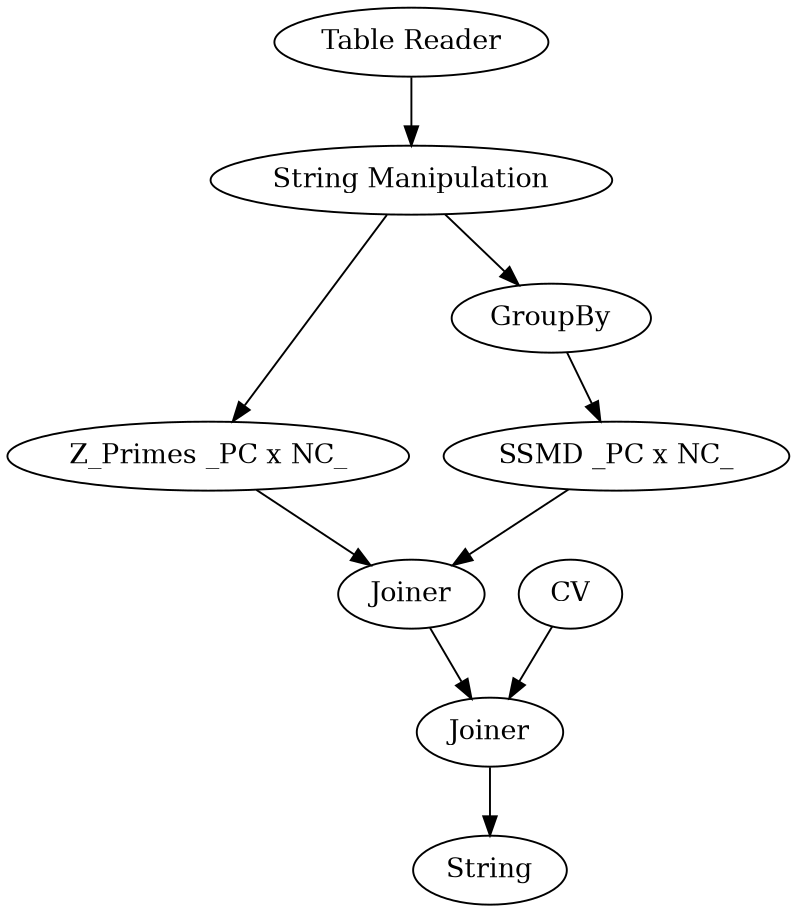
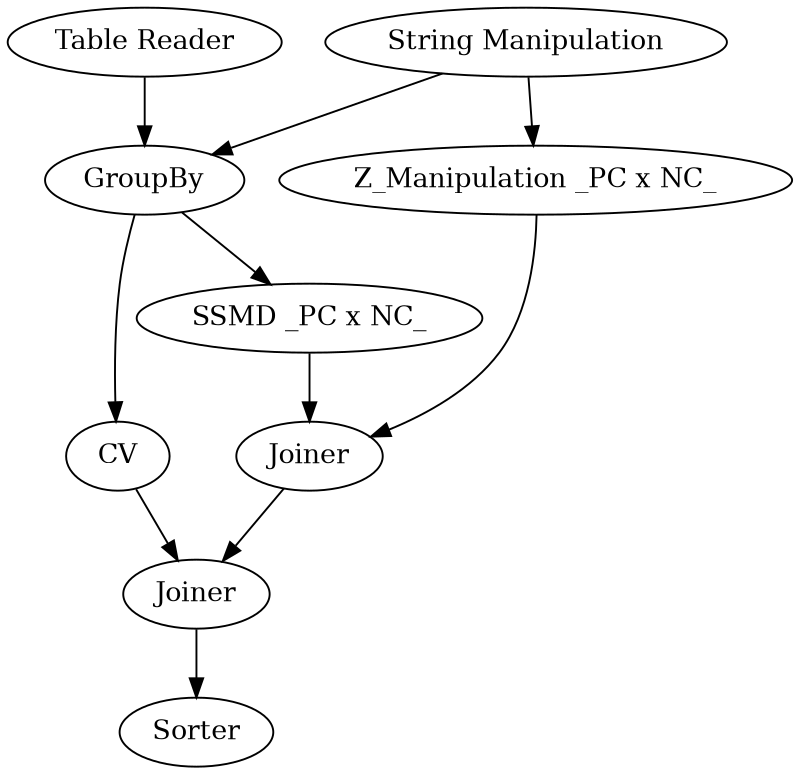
(411, 102) -> (145, 102)
none -> (117, 307)
(208, 456) -> (536, 180)
(490, 870) -> (196, 732)
